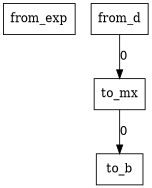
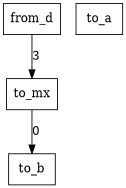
(39, 19) -> none
none -> (99, 19)
(124, 57) -> (36, 57)
